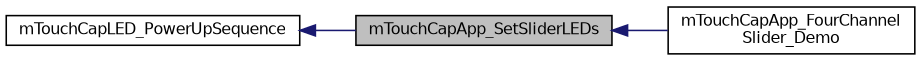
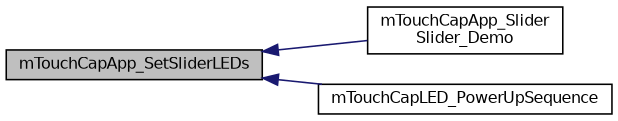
(336, 30) -> (300, 82)
(791, 30) -> (465, 30)
